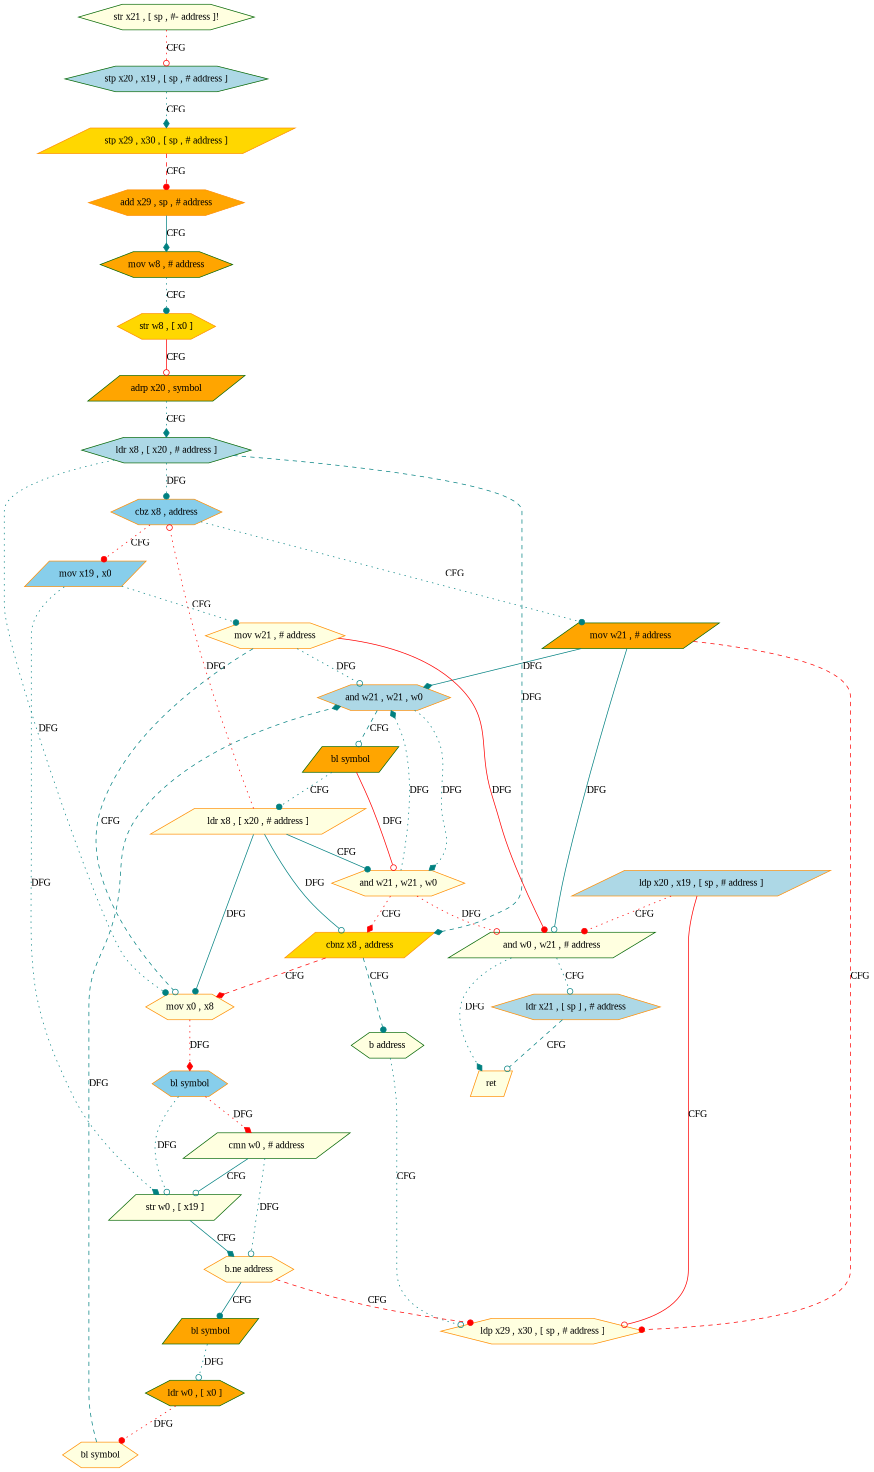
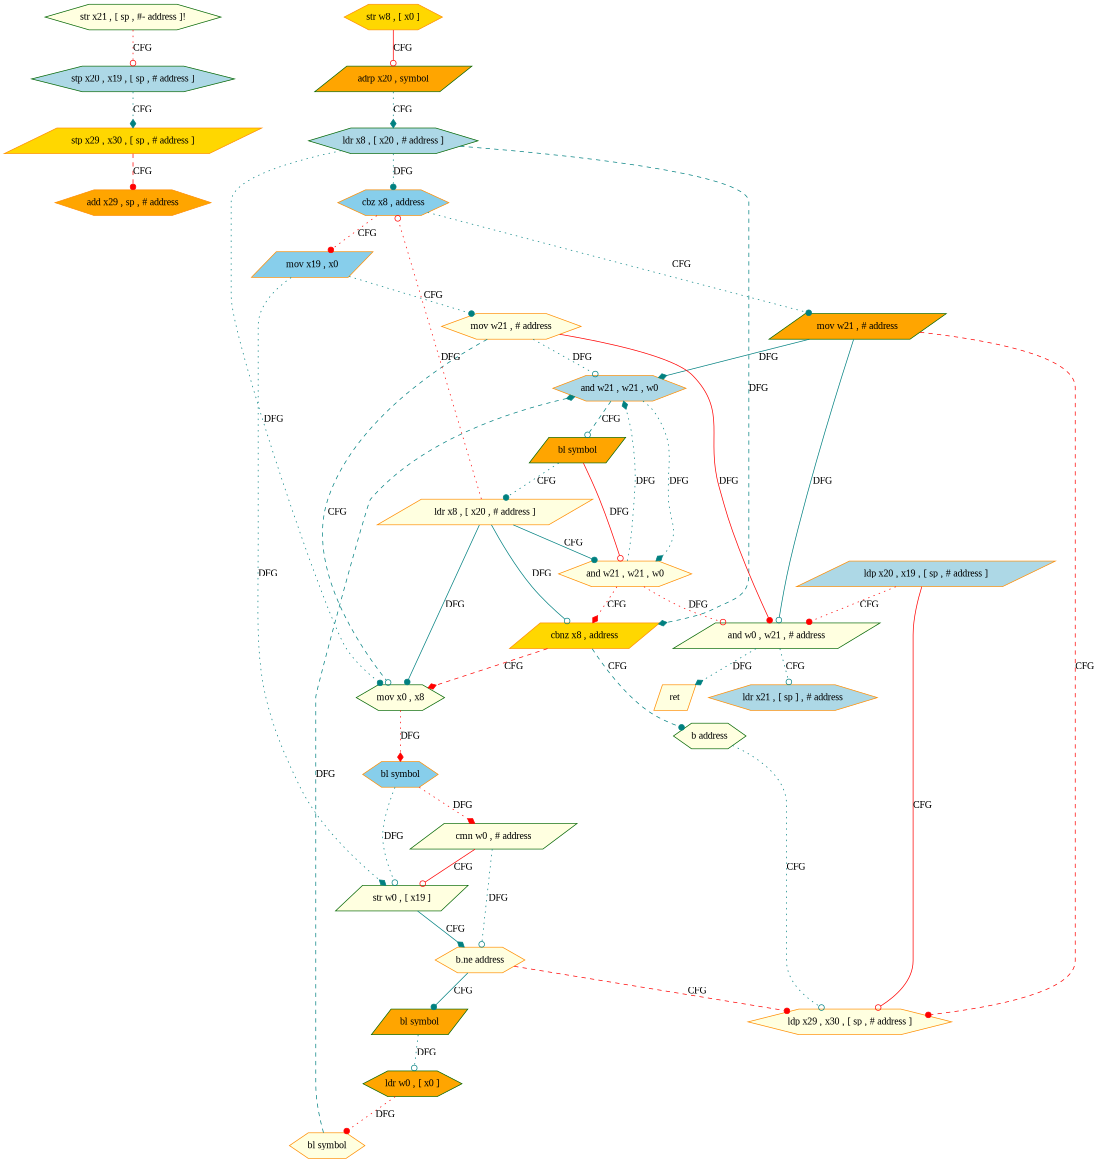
(166, 265) -> none
(190, 1007) -> (400, 698)
(536, 1043) -> none
(223, 1175) -> (450, 866)
